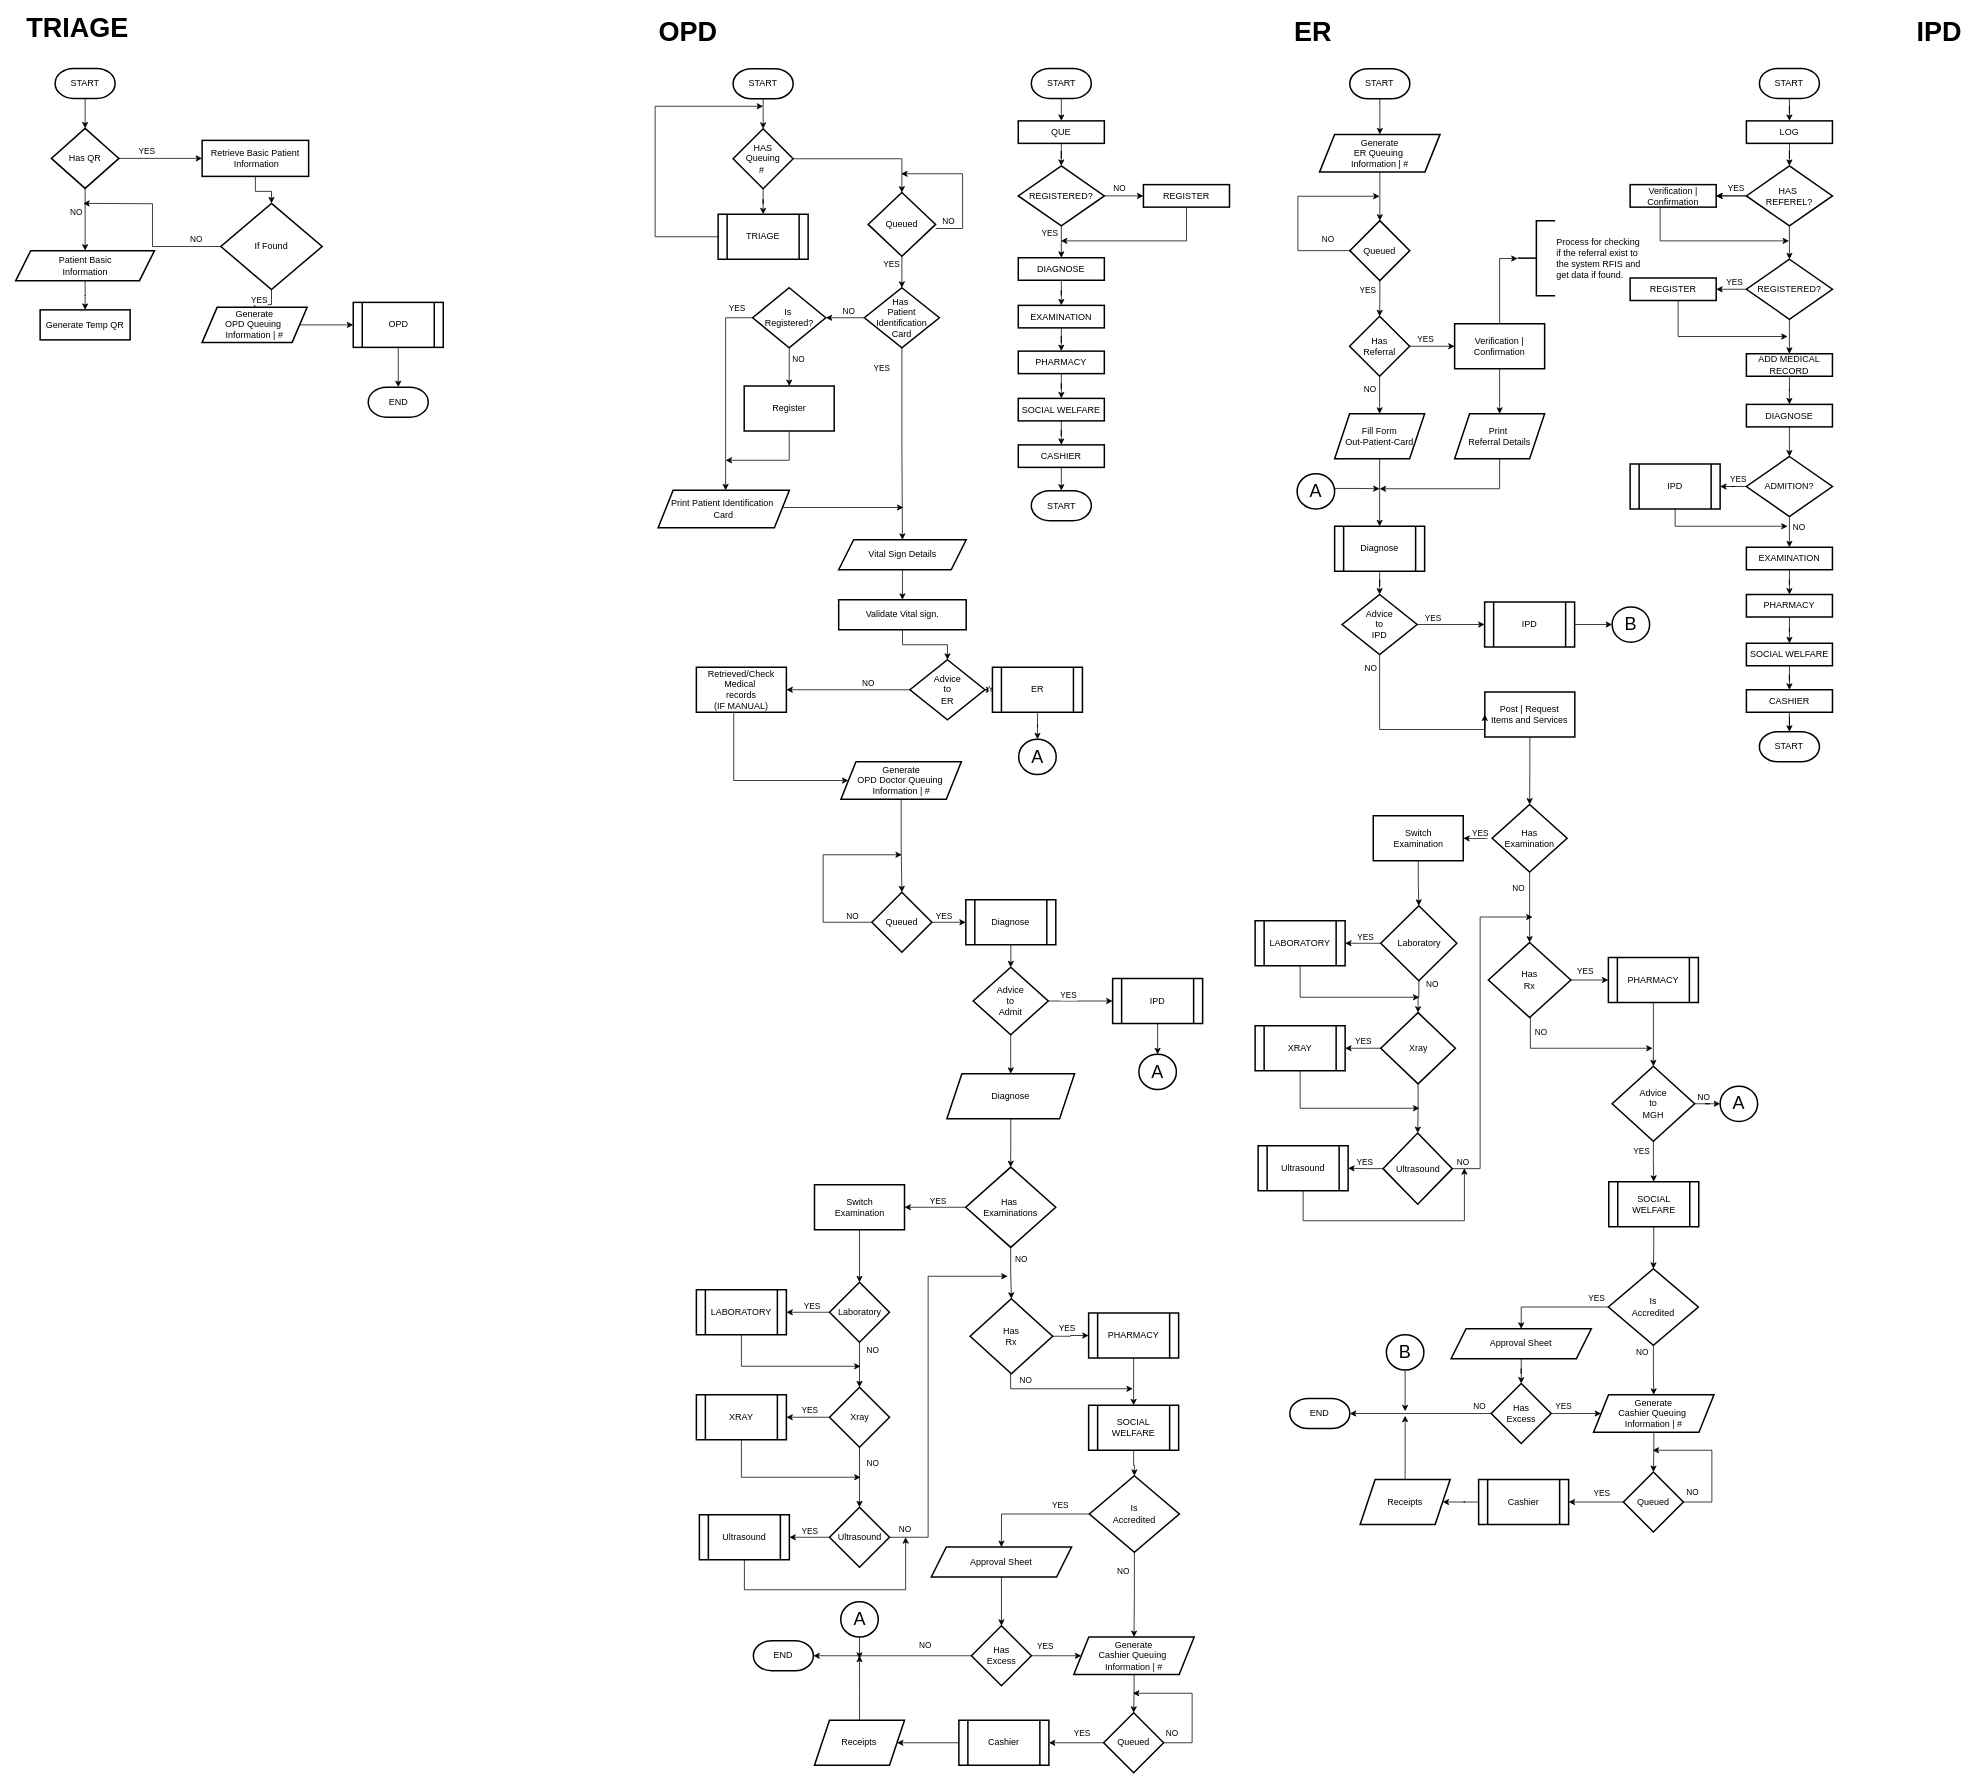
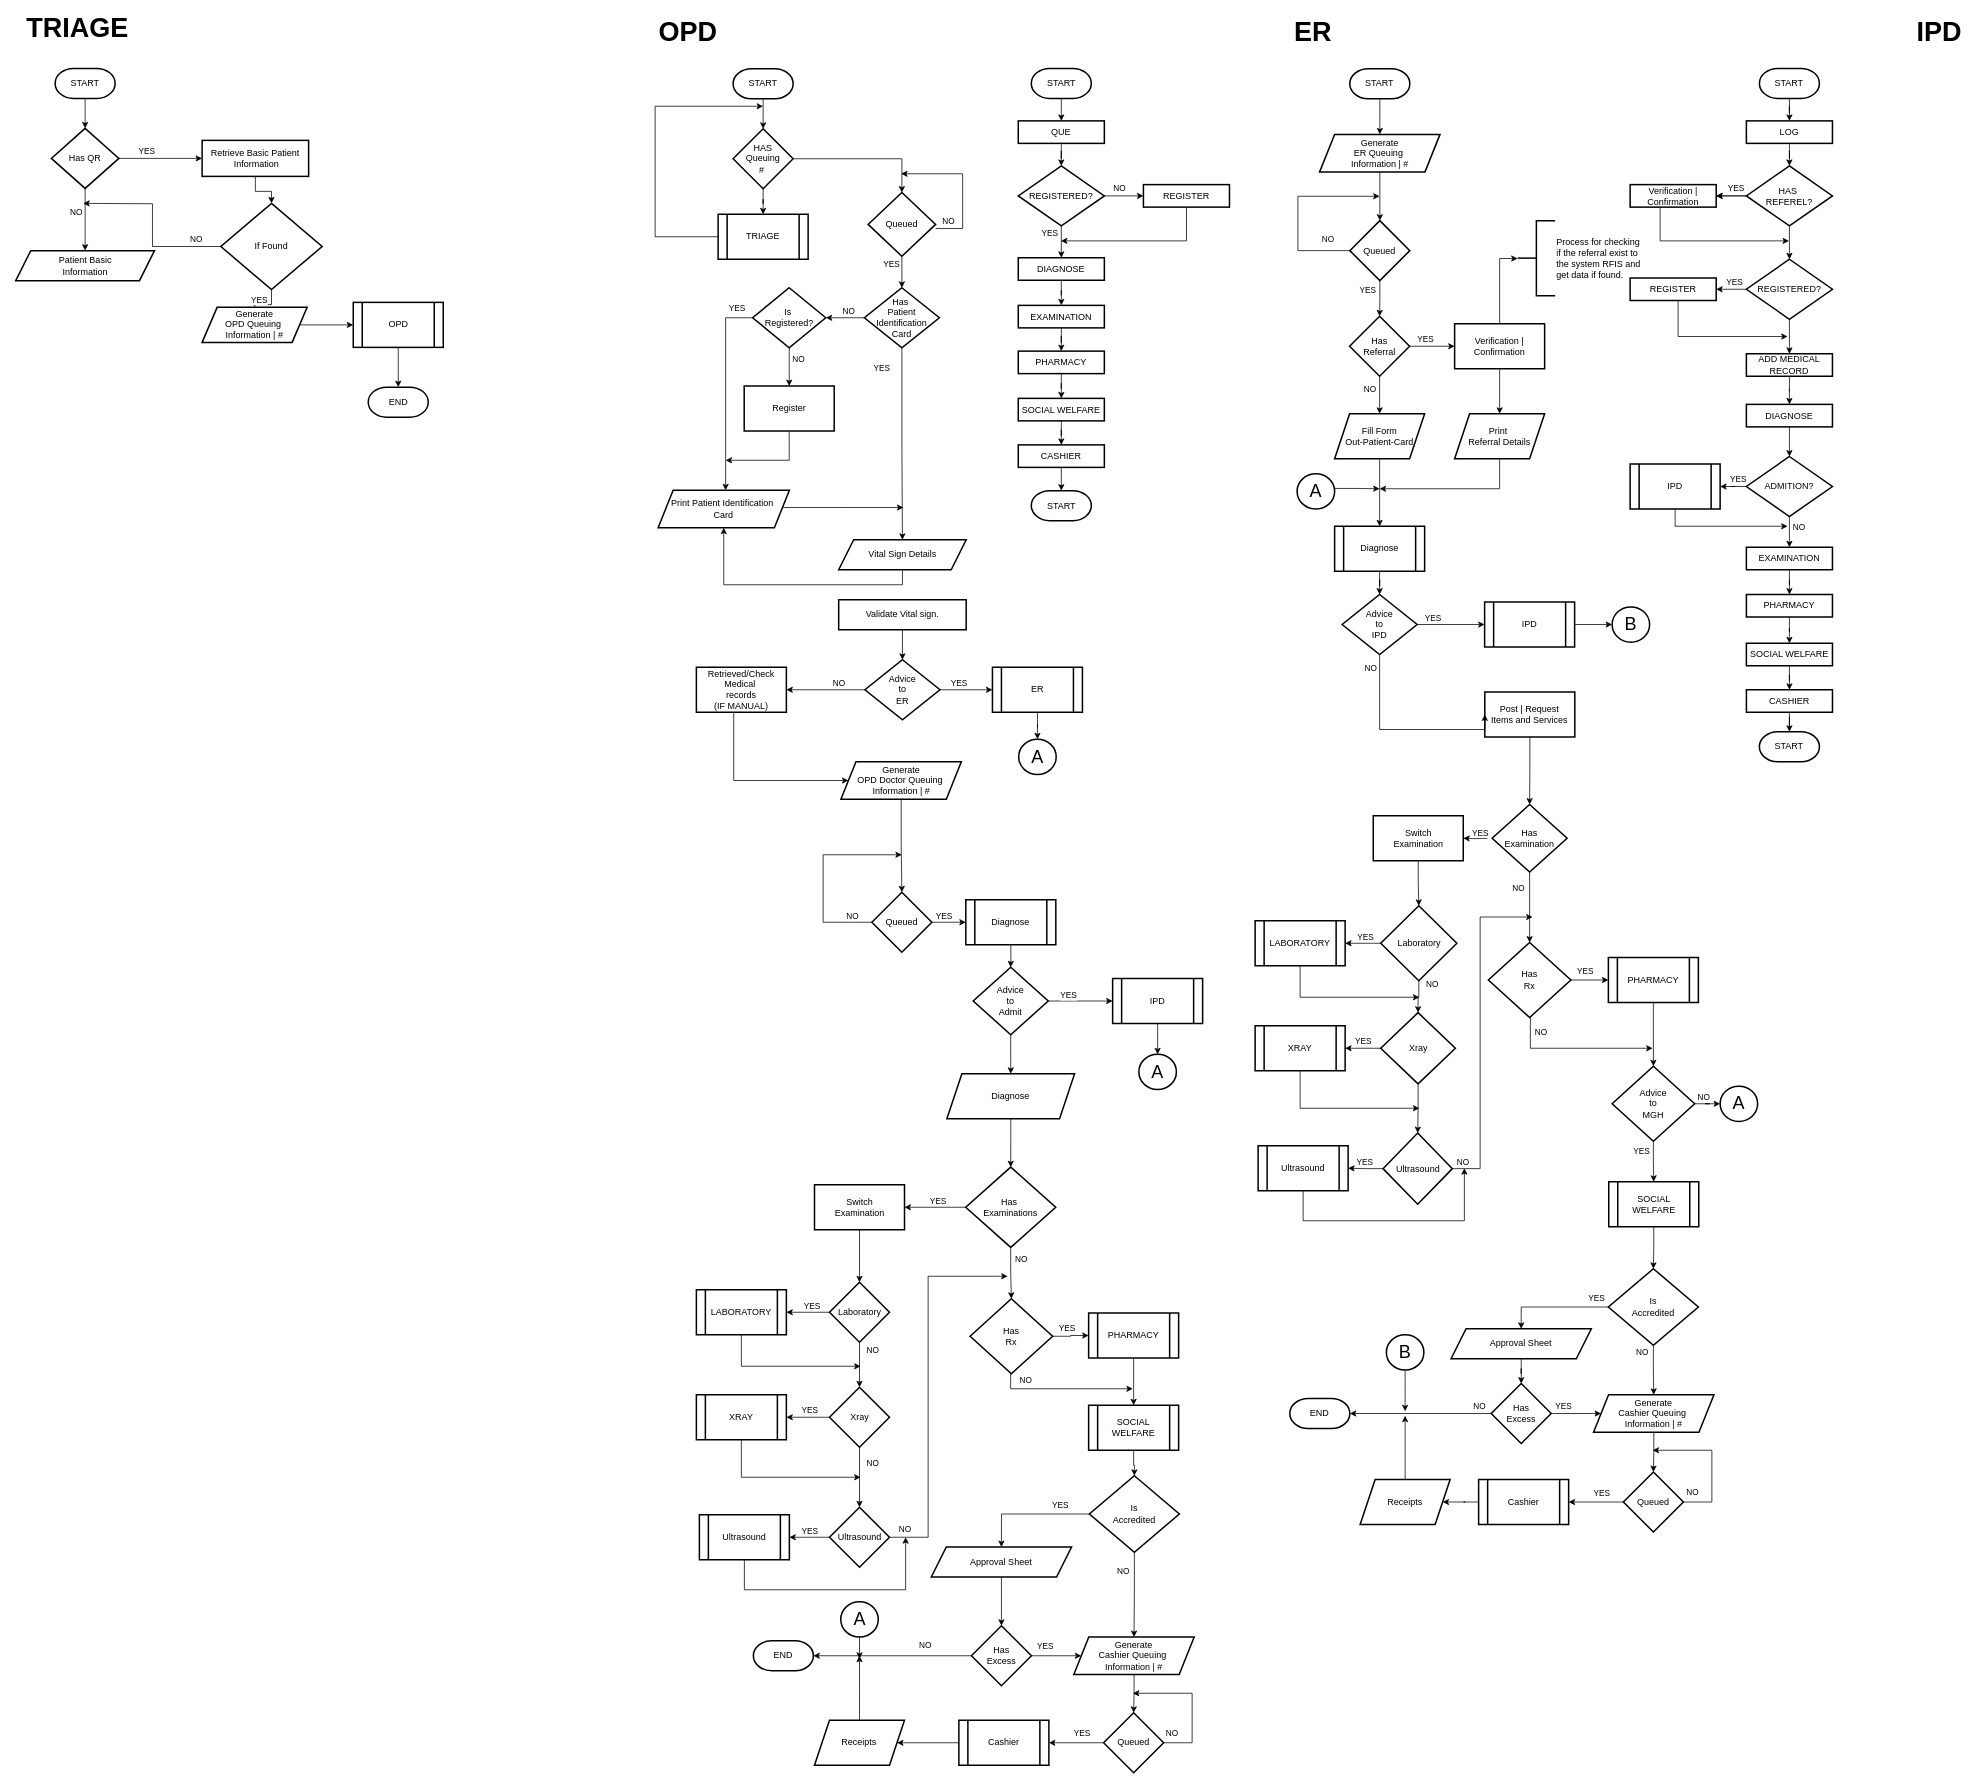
(85, 297) -> none
(85, 325) -> none
(902, 588) -> (789, 585)
(947, 690) -> (902, 690)
